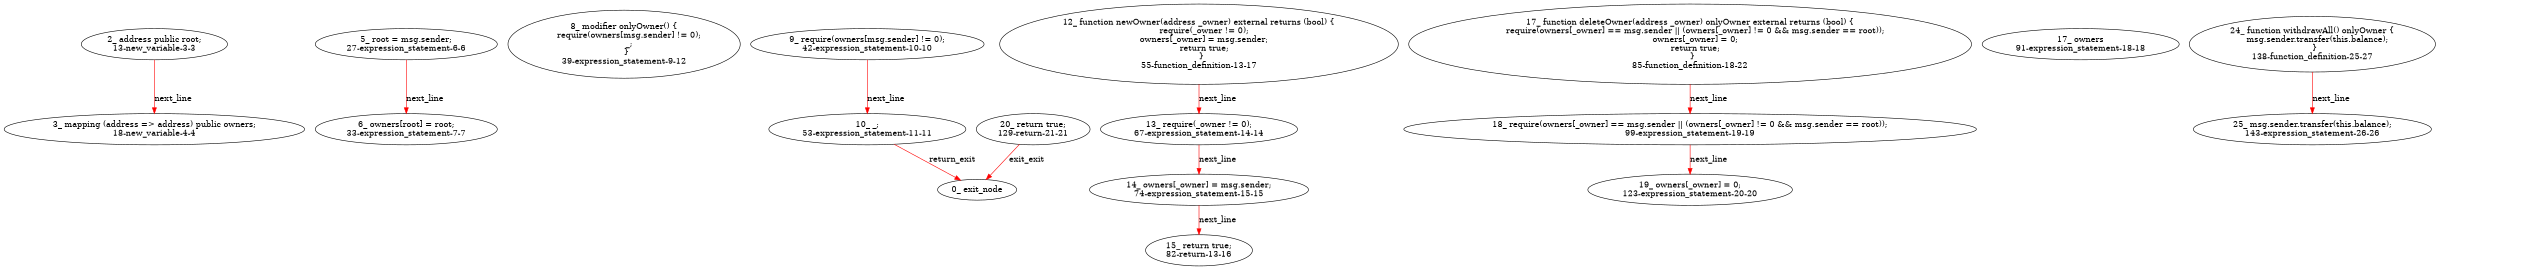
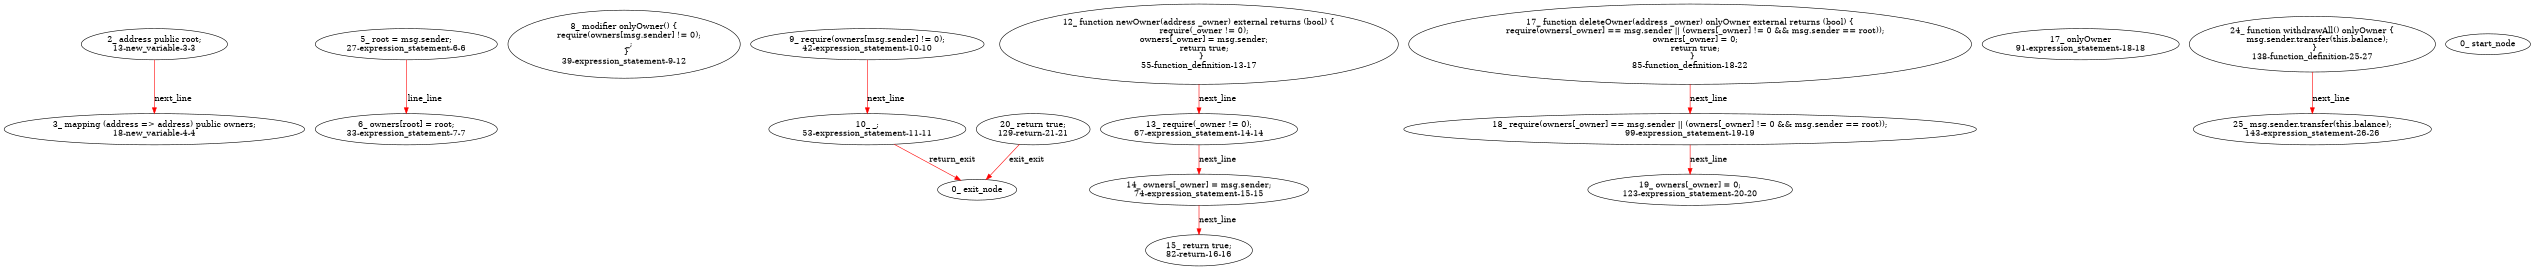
(2081, 44) -> (2081, 44)
none -> (2488, 44)
(425, 99) -> (425, 99)
(1199, 250) -> (1199, 250)
